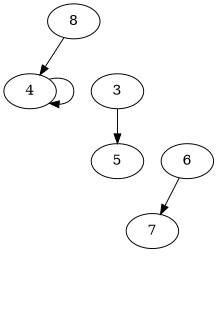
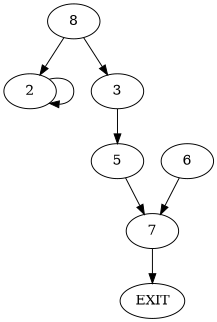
none -> (93, 52)
(30, 91) -> (30, 91)
none -> (133, 192)
none -> (152, 301)
